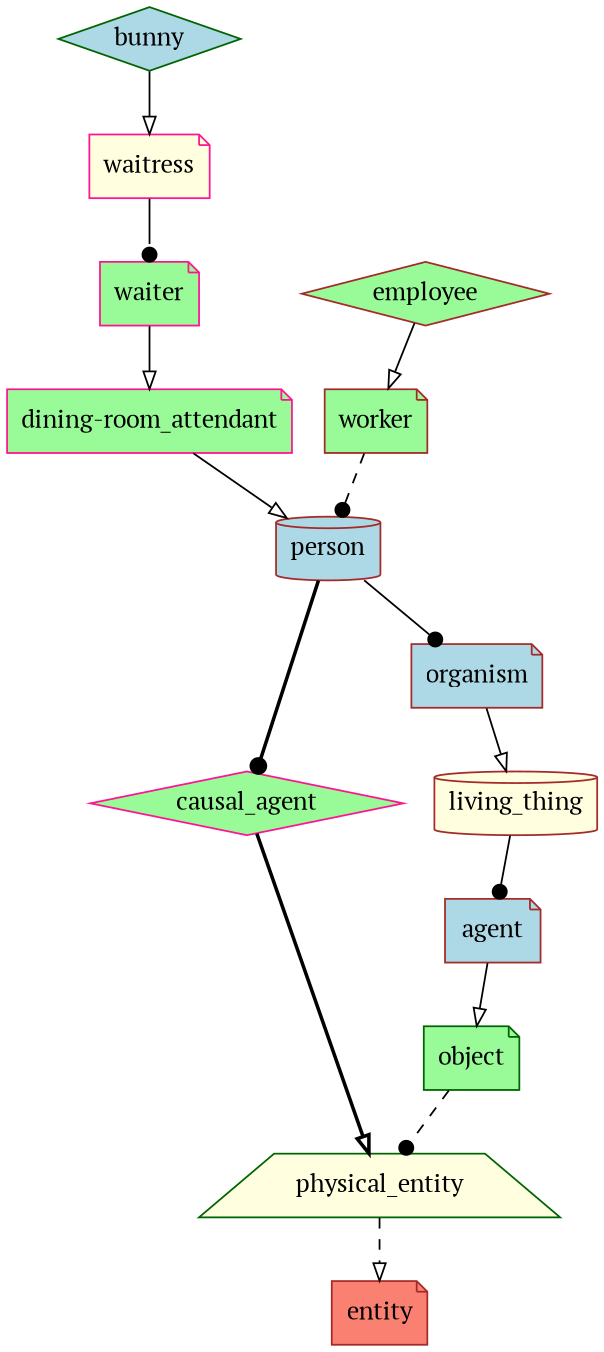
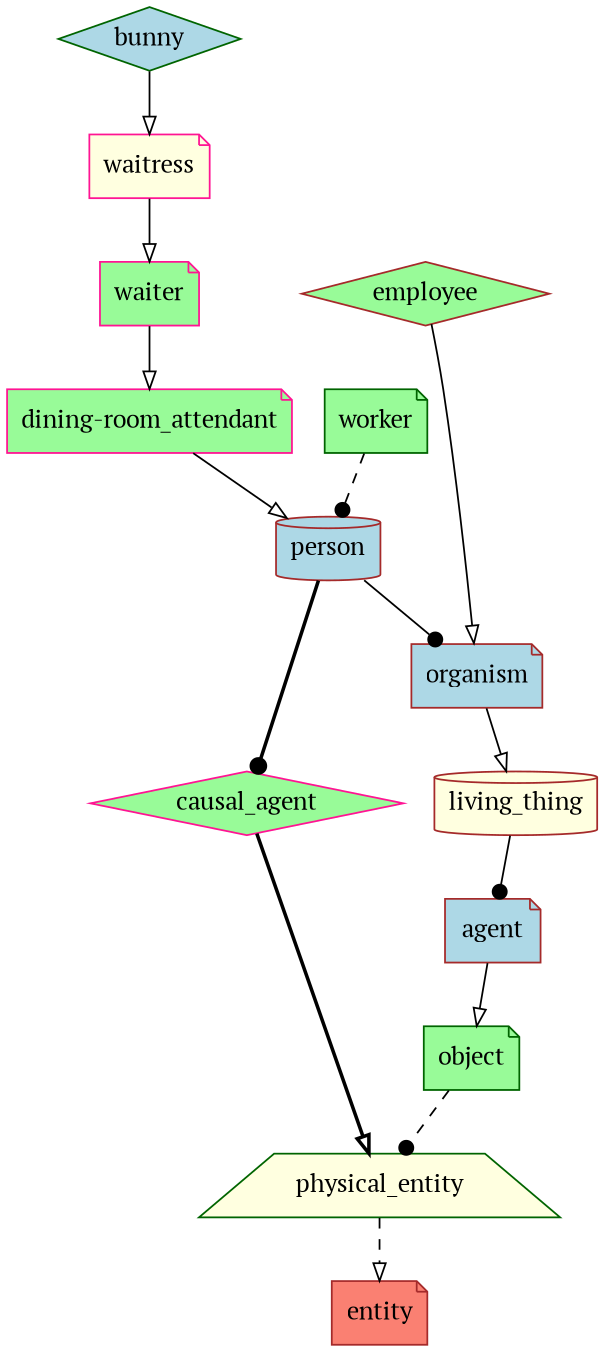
(150, 221) -> (150, 221)
(405, 347) -> (455, 474)
(376, 421) -> (376, 421)
